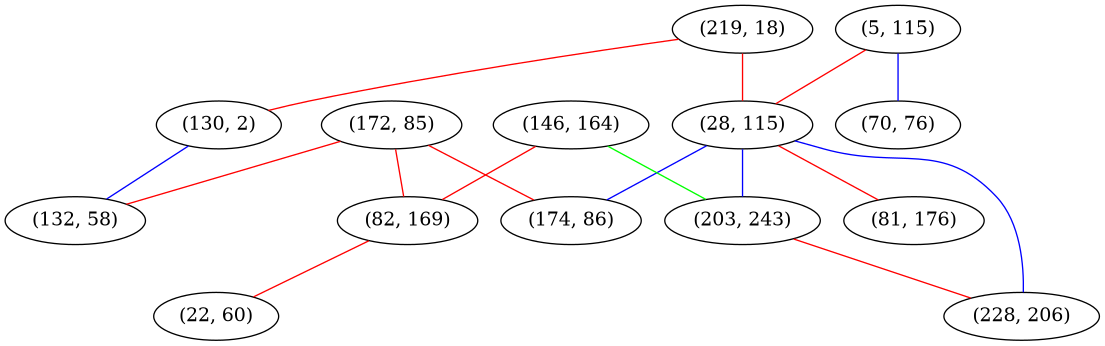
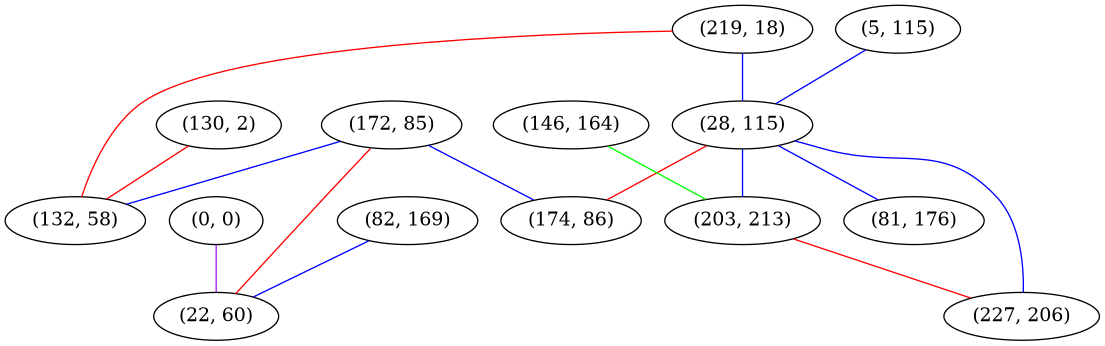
(473, 71) -> (347, 51)
(743, 77) -> (743, 77)
(821, 77) -> (821, 77)
(898, 125) -> none
(667, 167) -> (667, 167)
(496, 169) -> none
(476, 170) -> (481, 173)
(148, 172) -> (148, 172)
(233, 173) -> (233, 173)
(400, 173) -> (303, 221)
(828, 173) -> (828, 173)
none -> (216, 221)
(743, 221) -> (743, 221)
(311, 269) -> (311, 269)
(1022, 316) -> (1022, 316)
